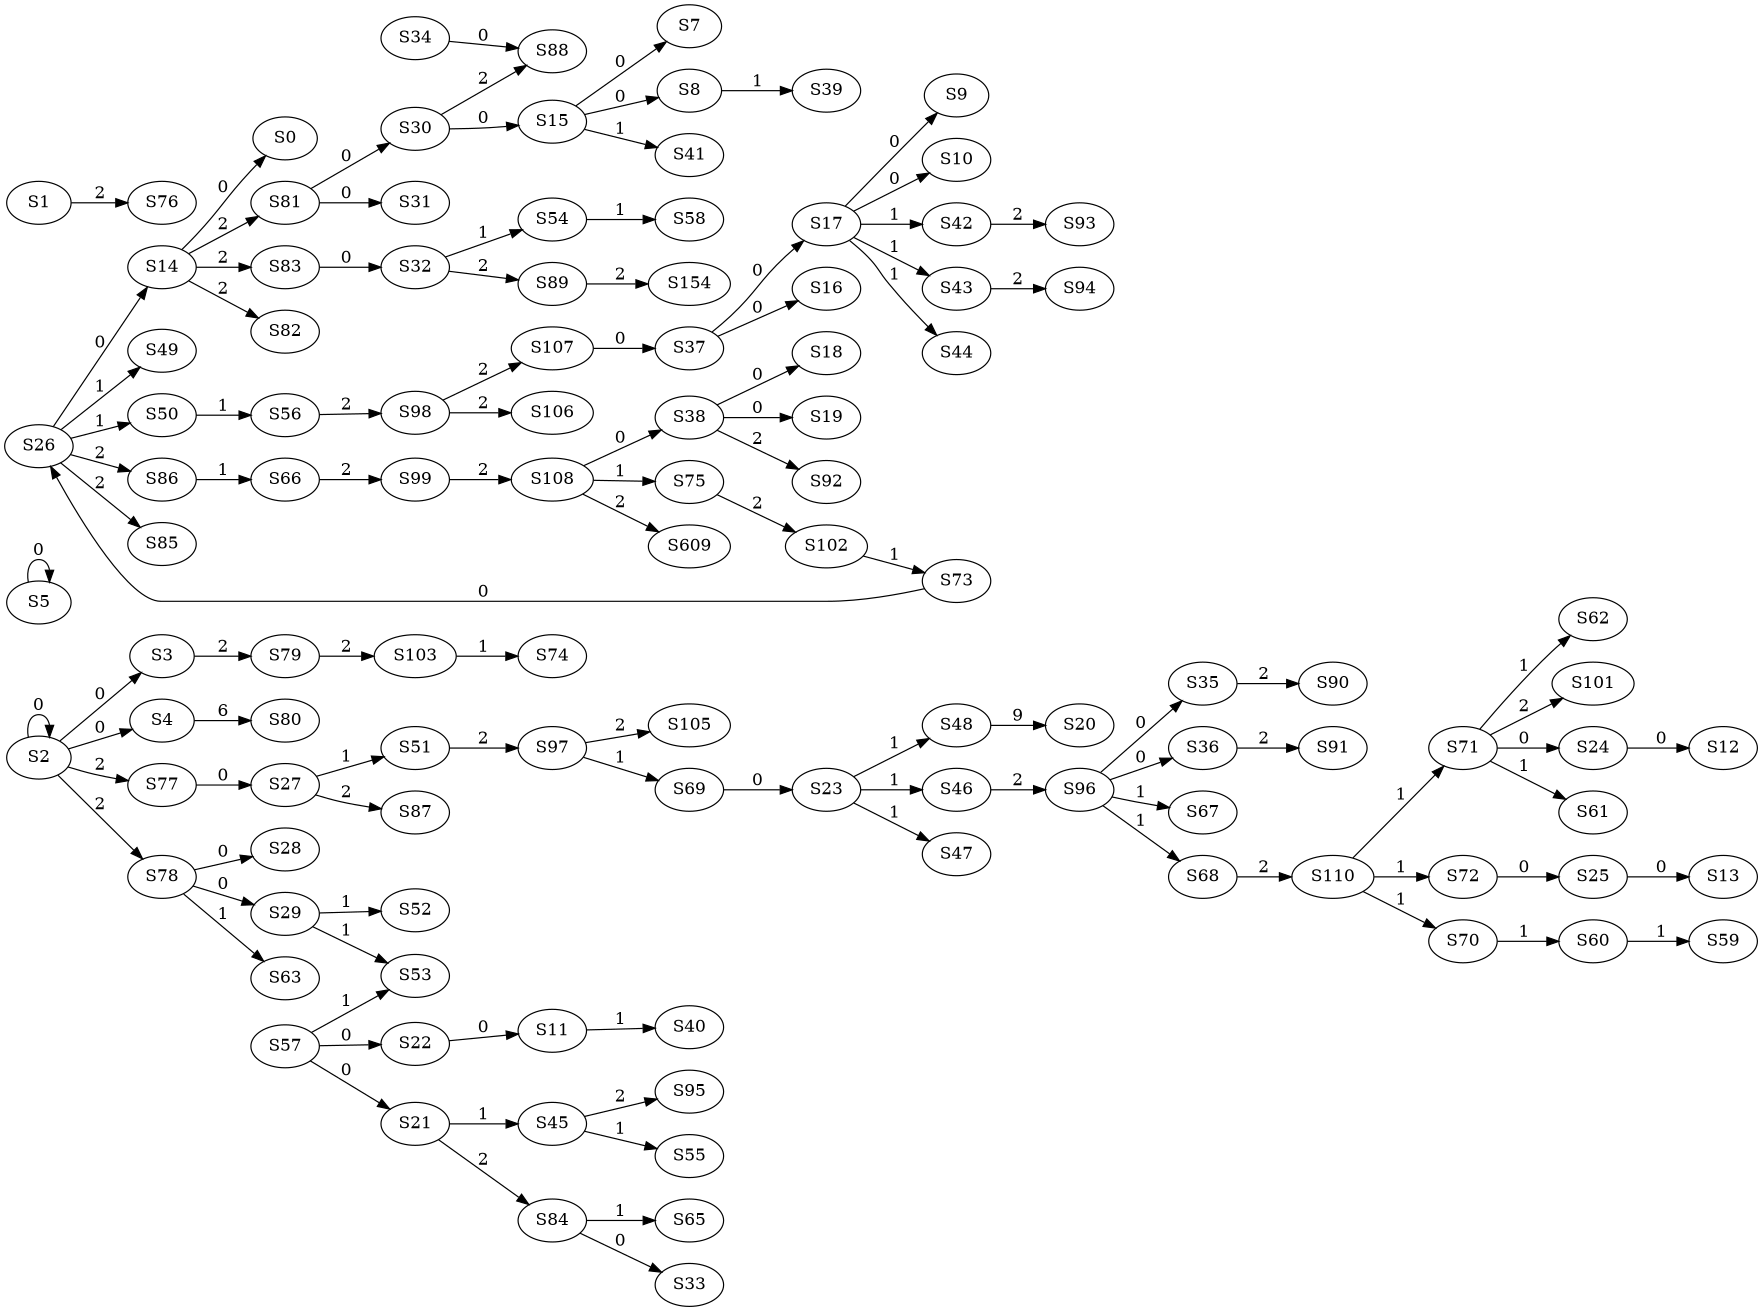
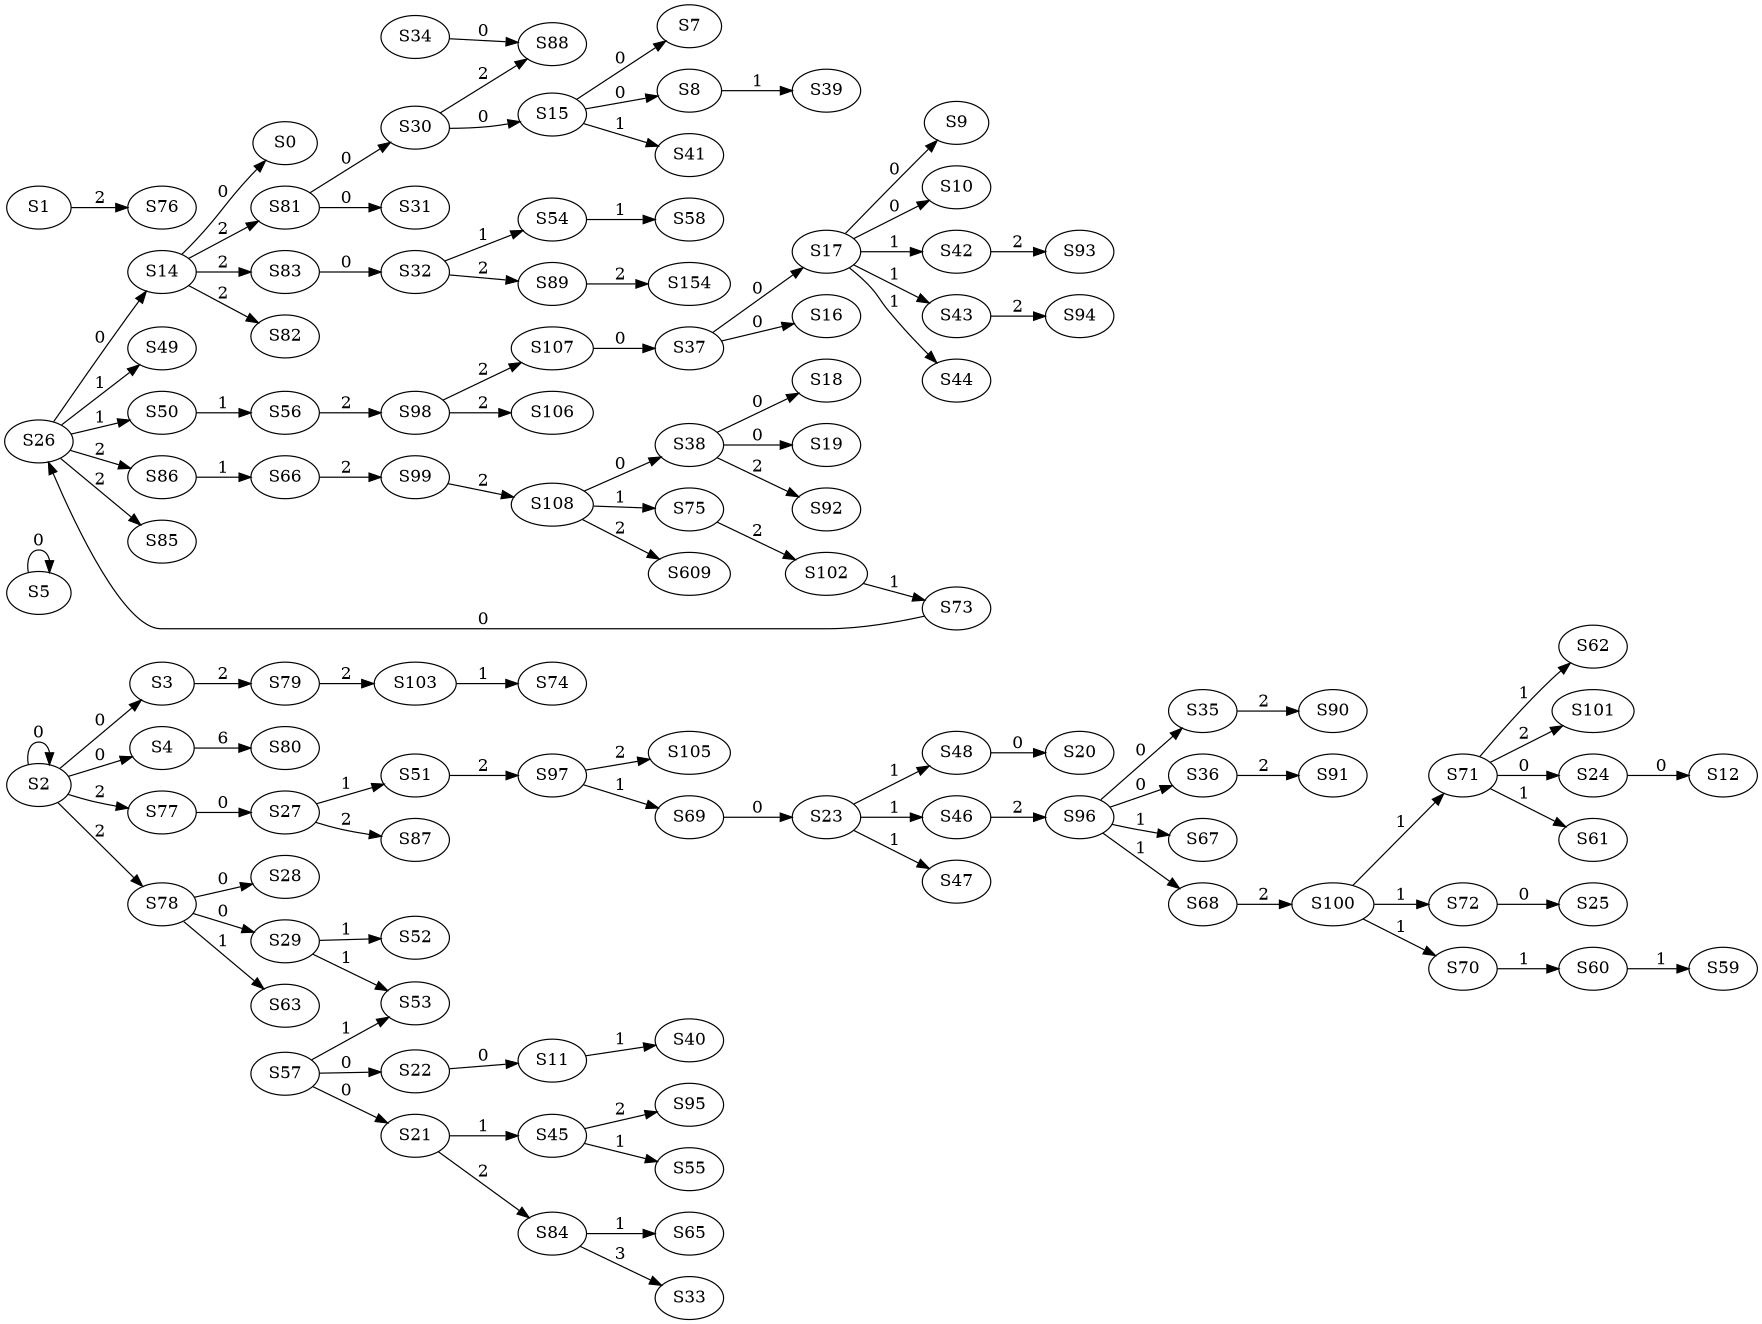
(1018, 716) -> (1018, 744)
(1333, 877) -> (1333, 904)
(1723, 877) -> none
(621, 1241) -> (621, 1254)
